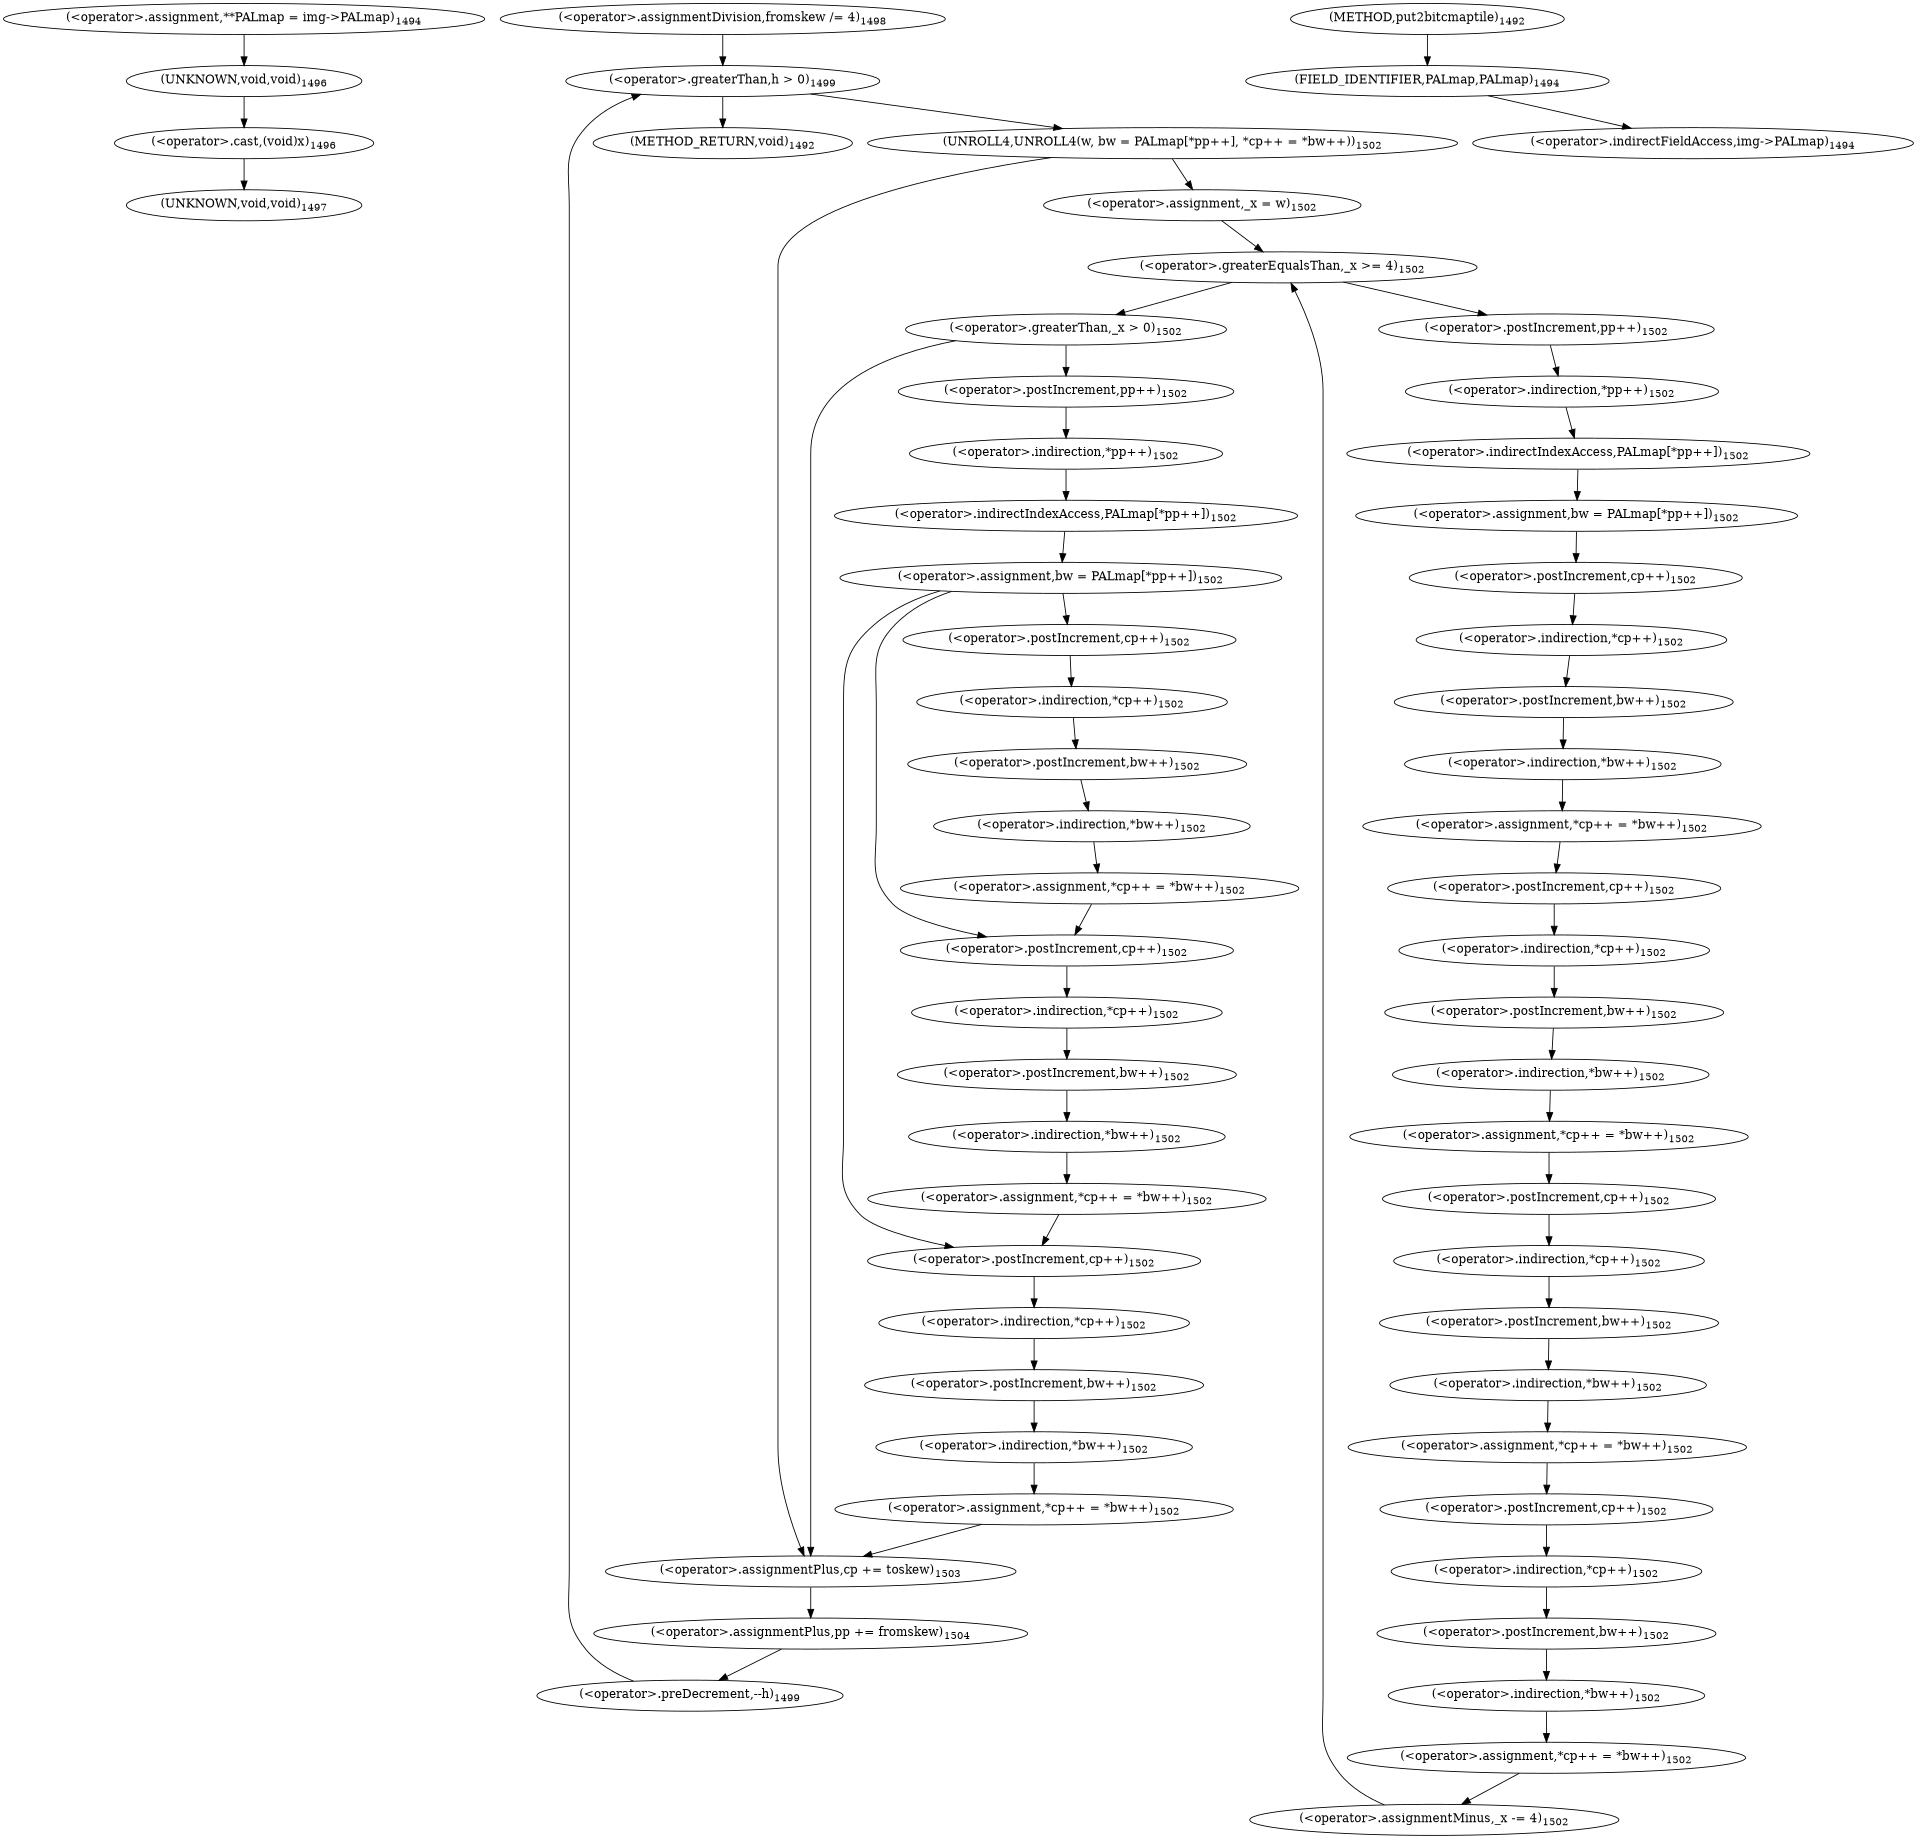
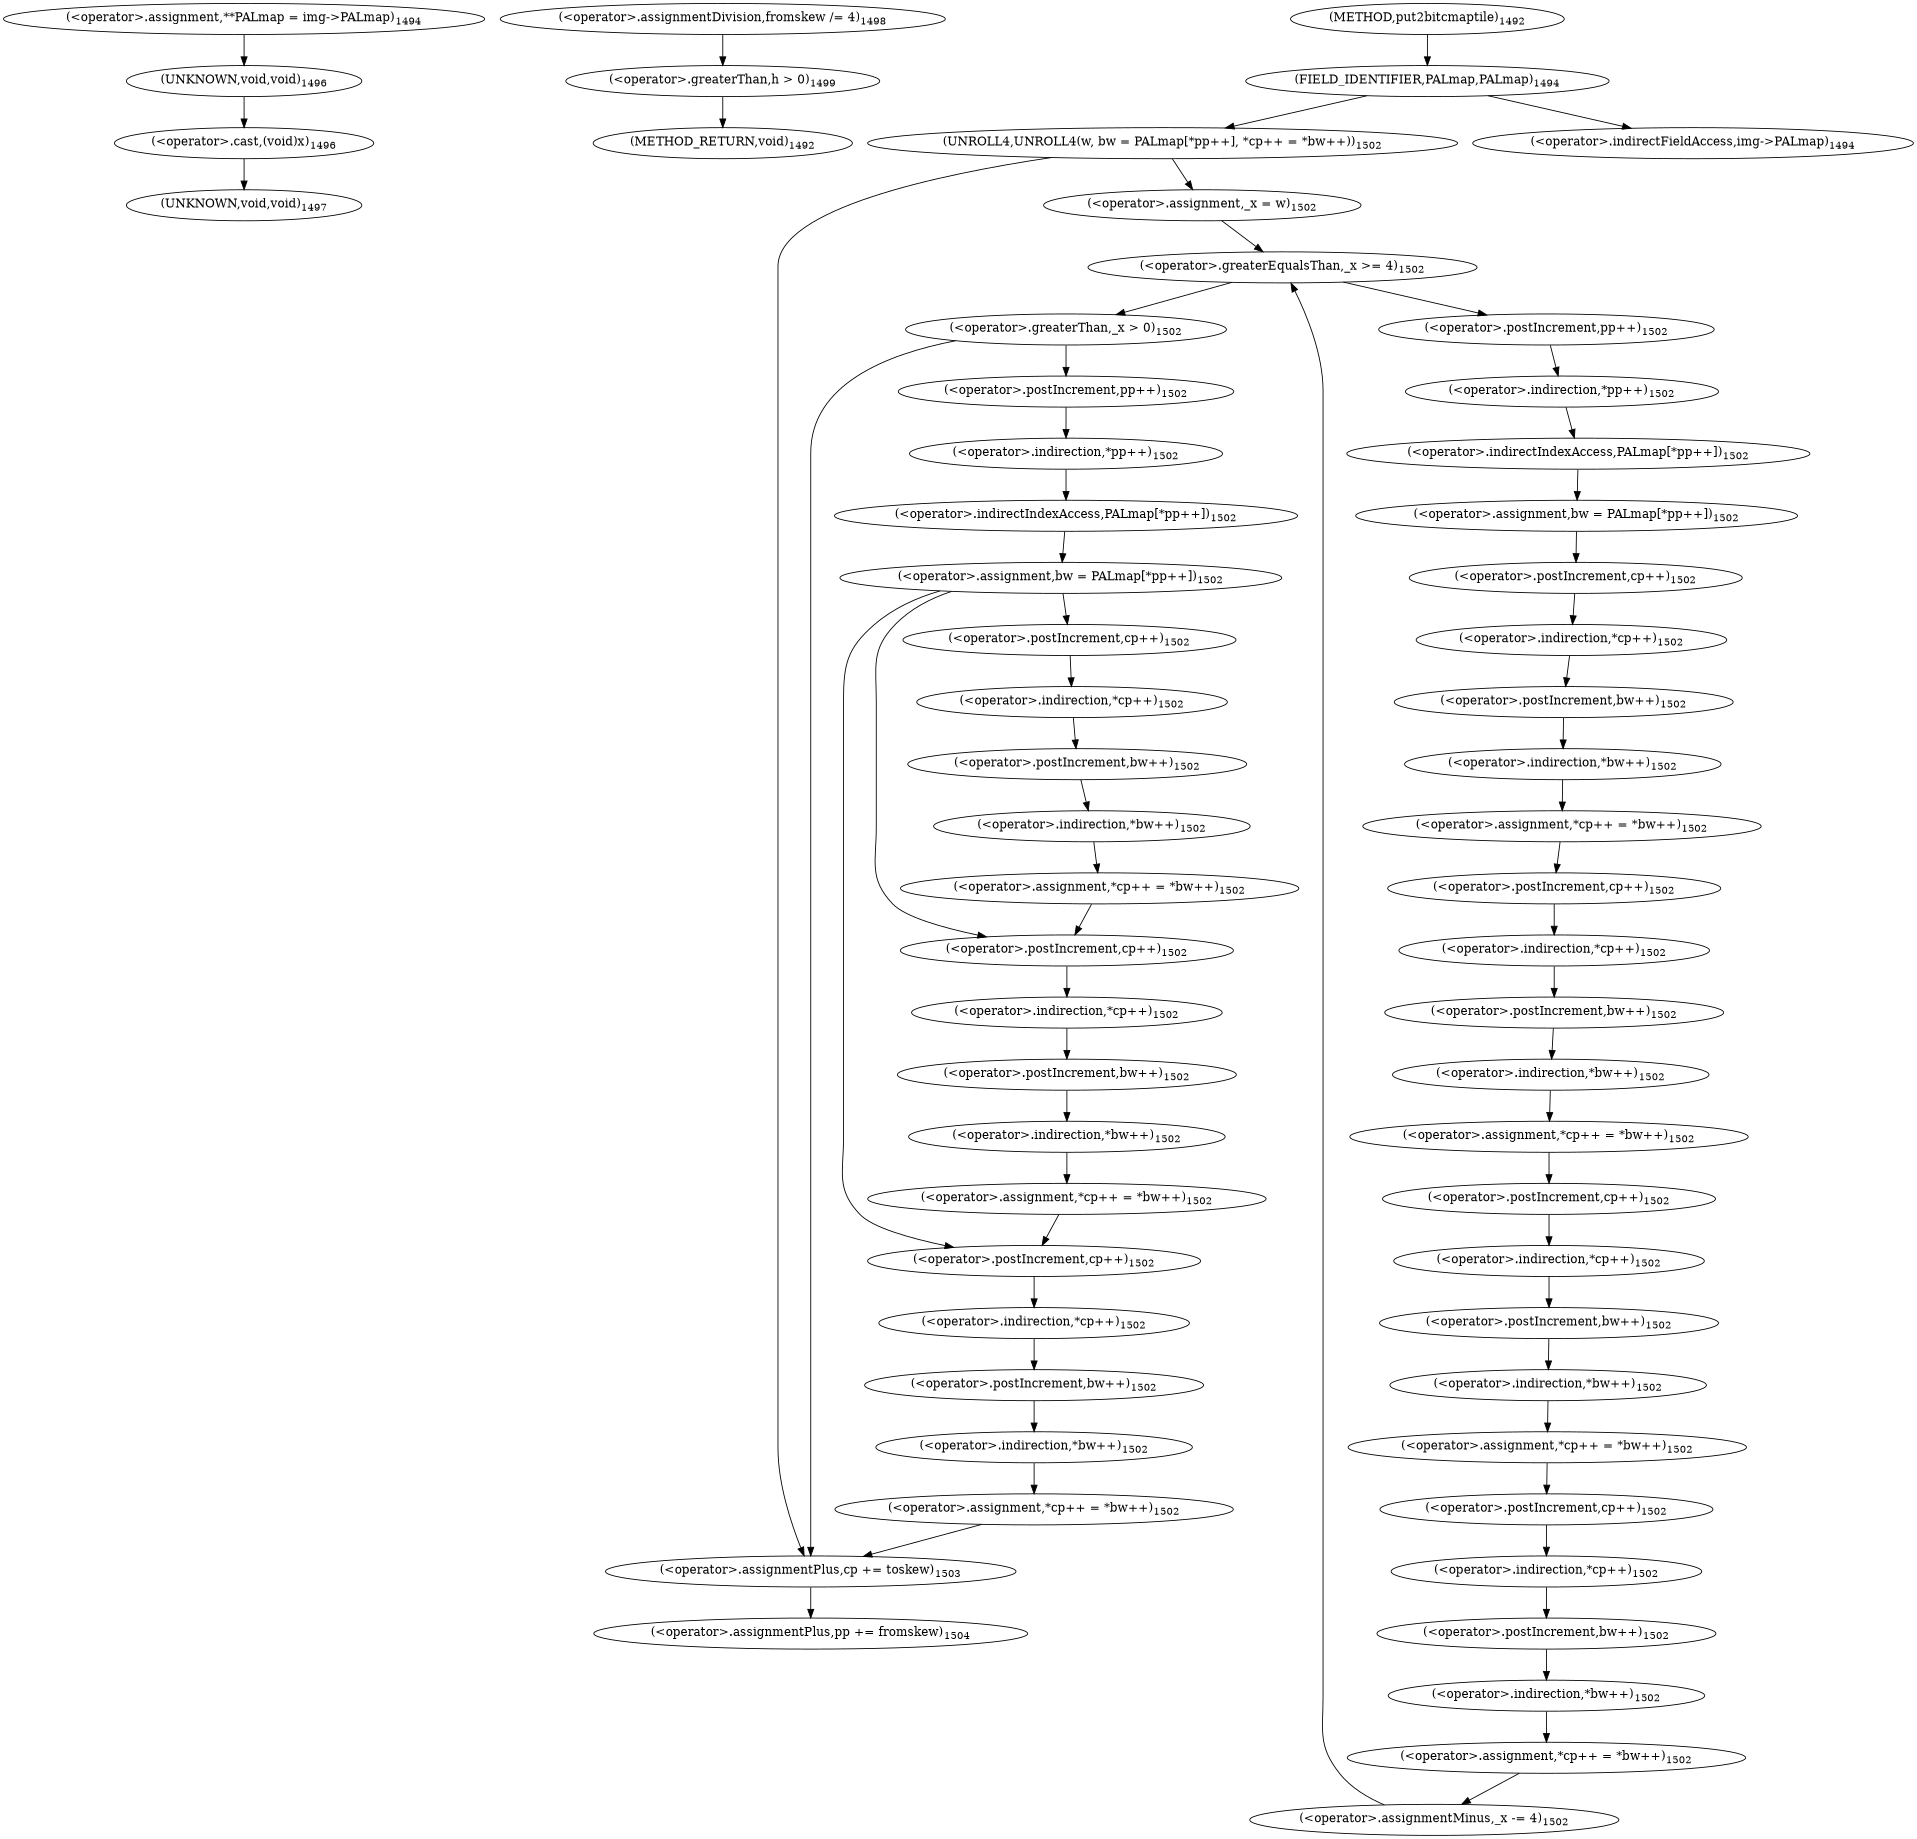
(932, 111) -> (1300, 111)
(690, 1696) -> none
